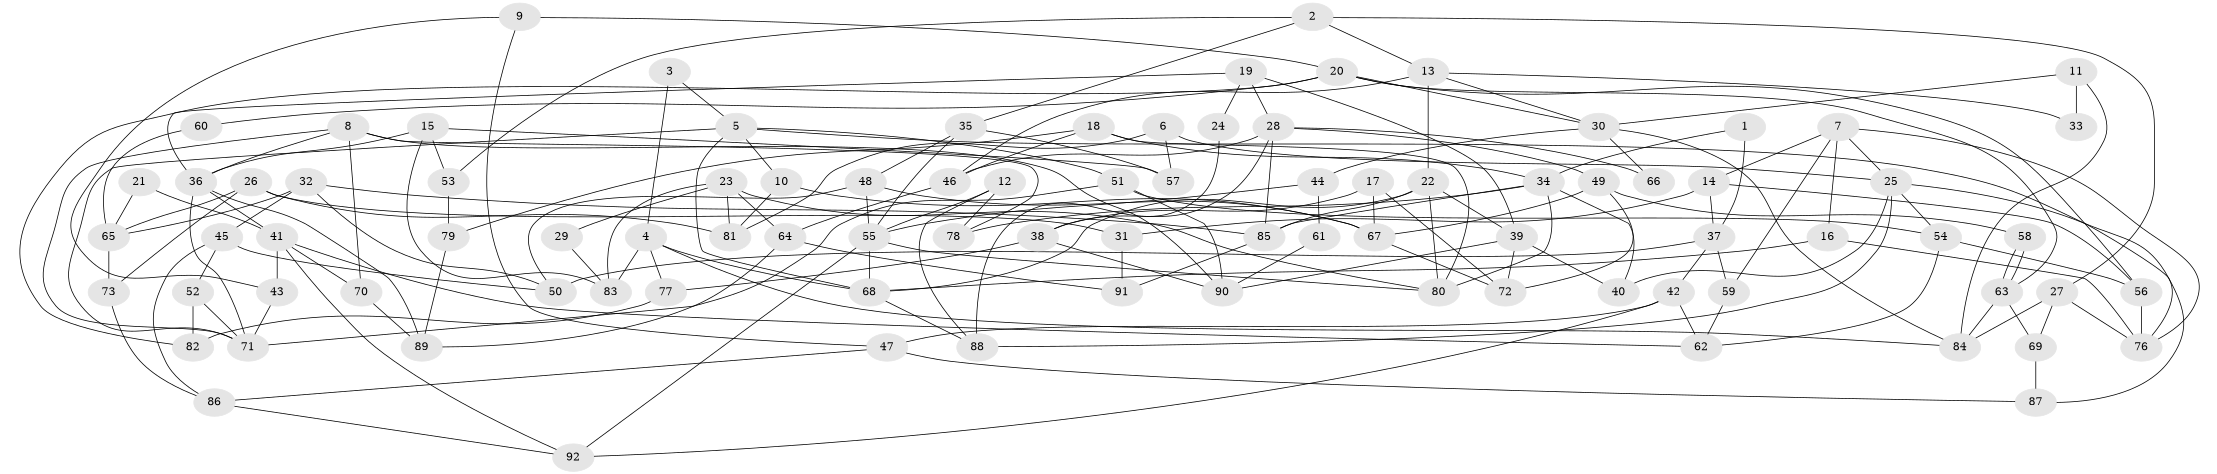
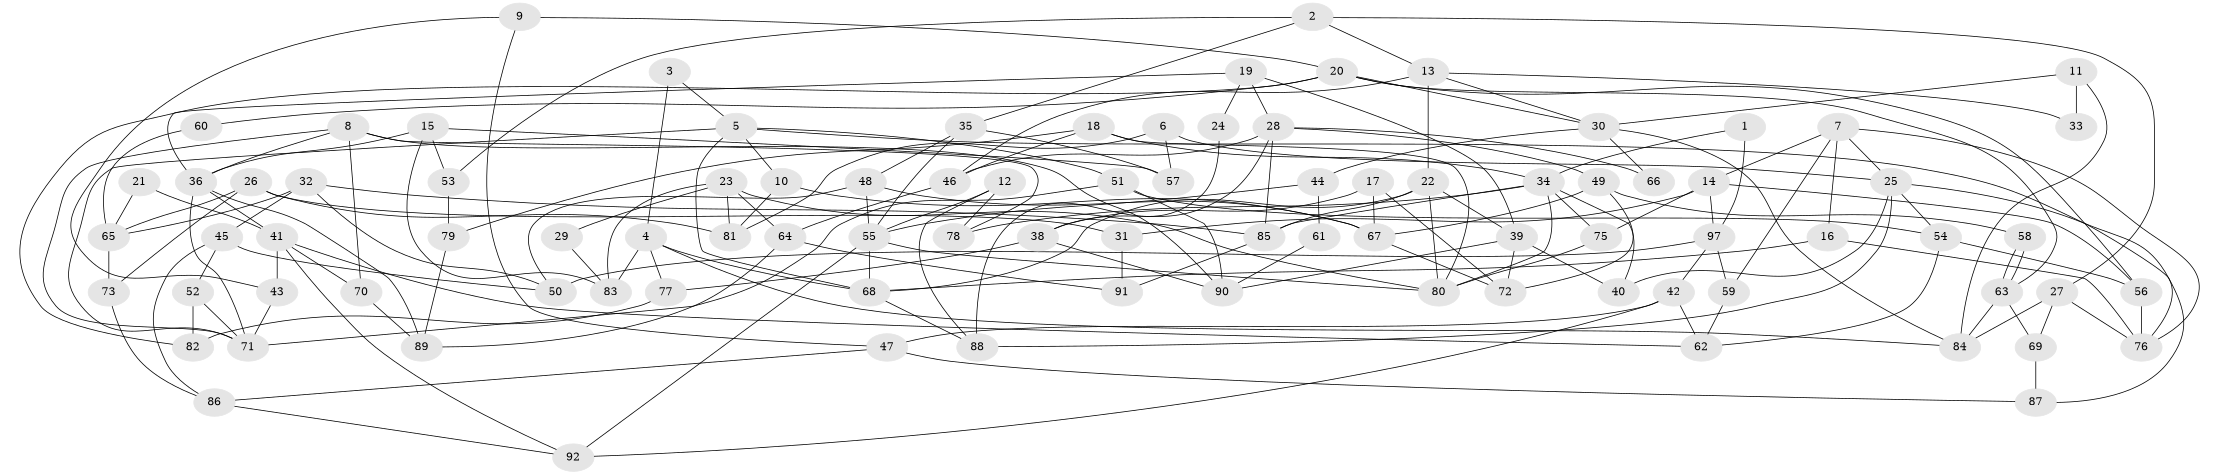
none -> (1601, 237)
(1714, 237) -> (1714, 237)
